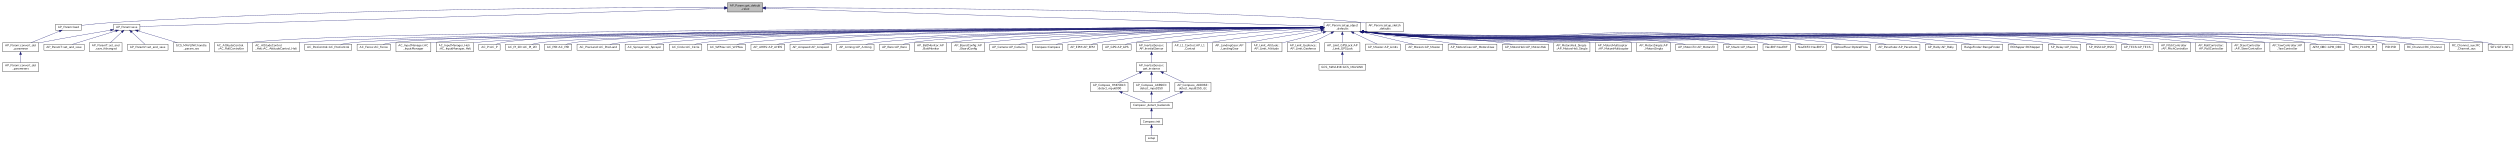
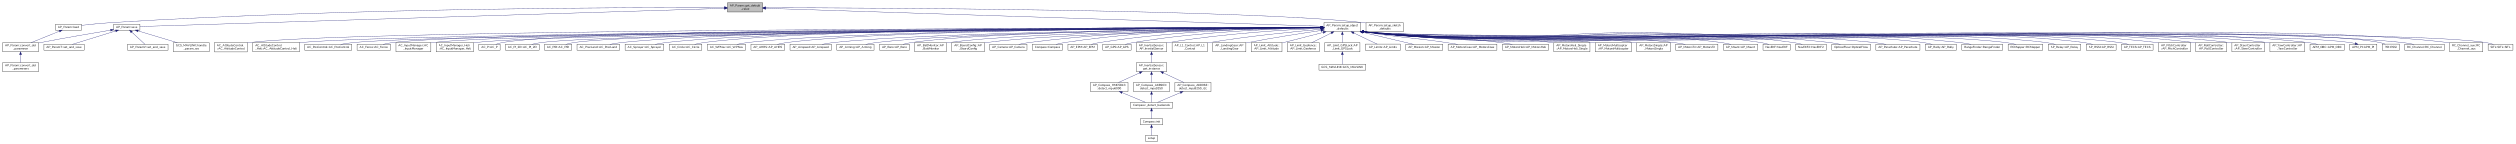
(1858, 36) -> (1858, 36)
(106, 47) -> none
(231, 47) -> (231, 47)
(1383, 47) -> (1383, 47)
(2391, 47) -> (2391, 47)
